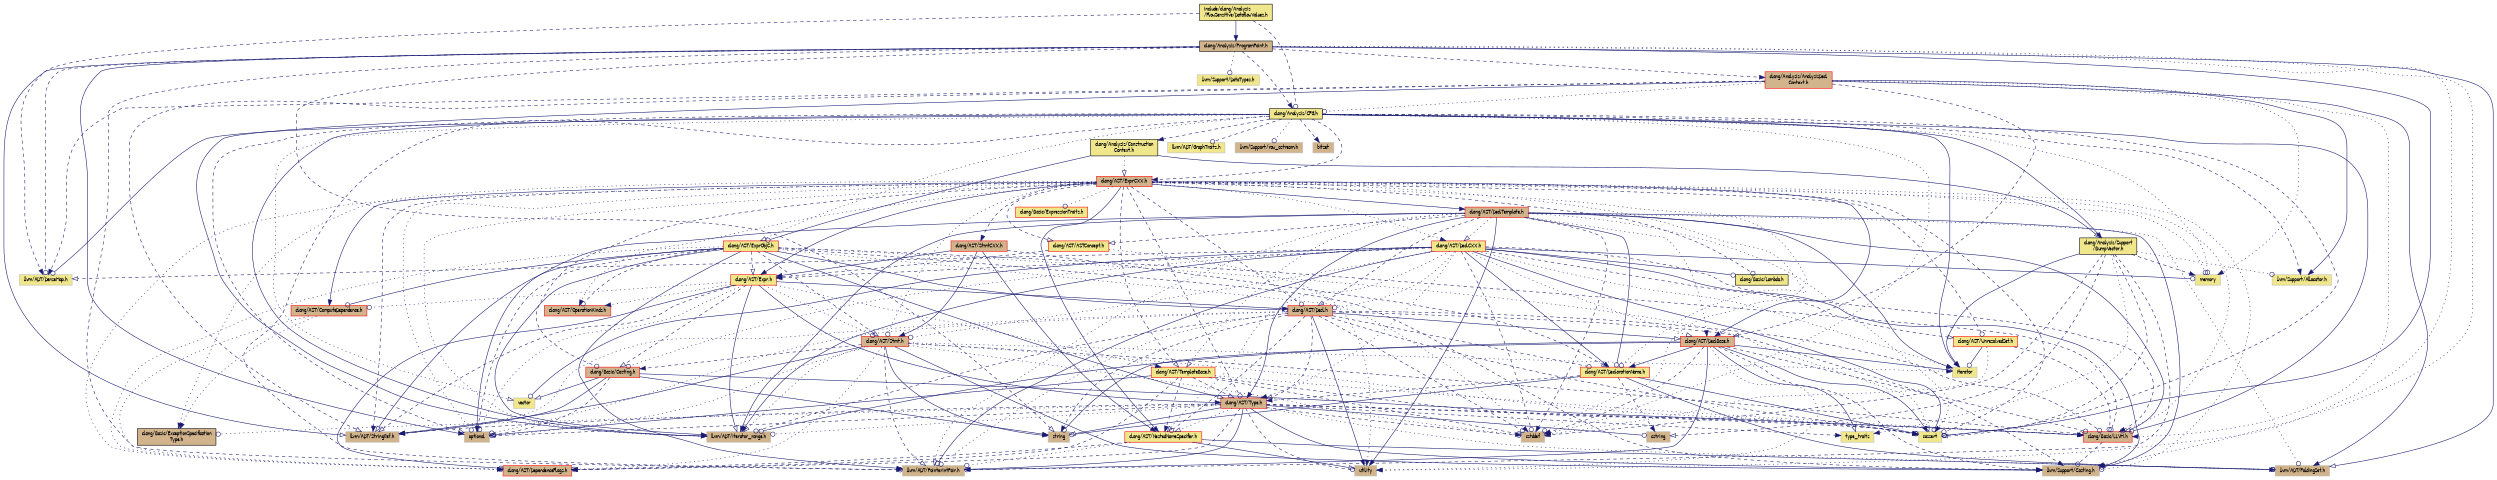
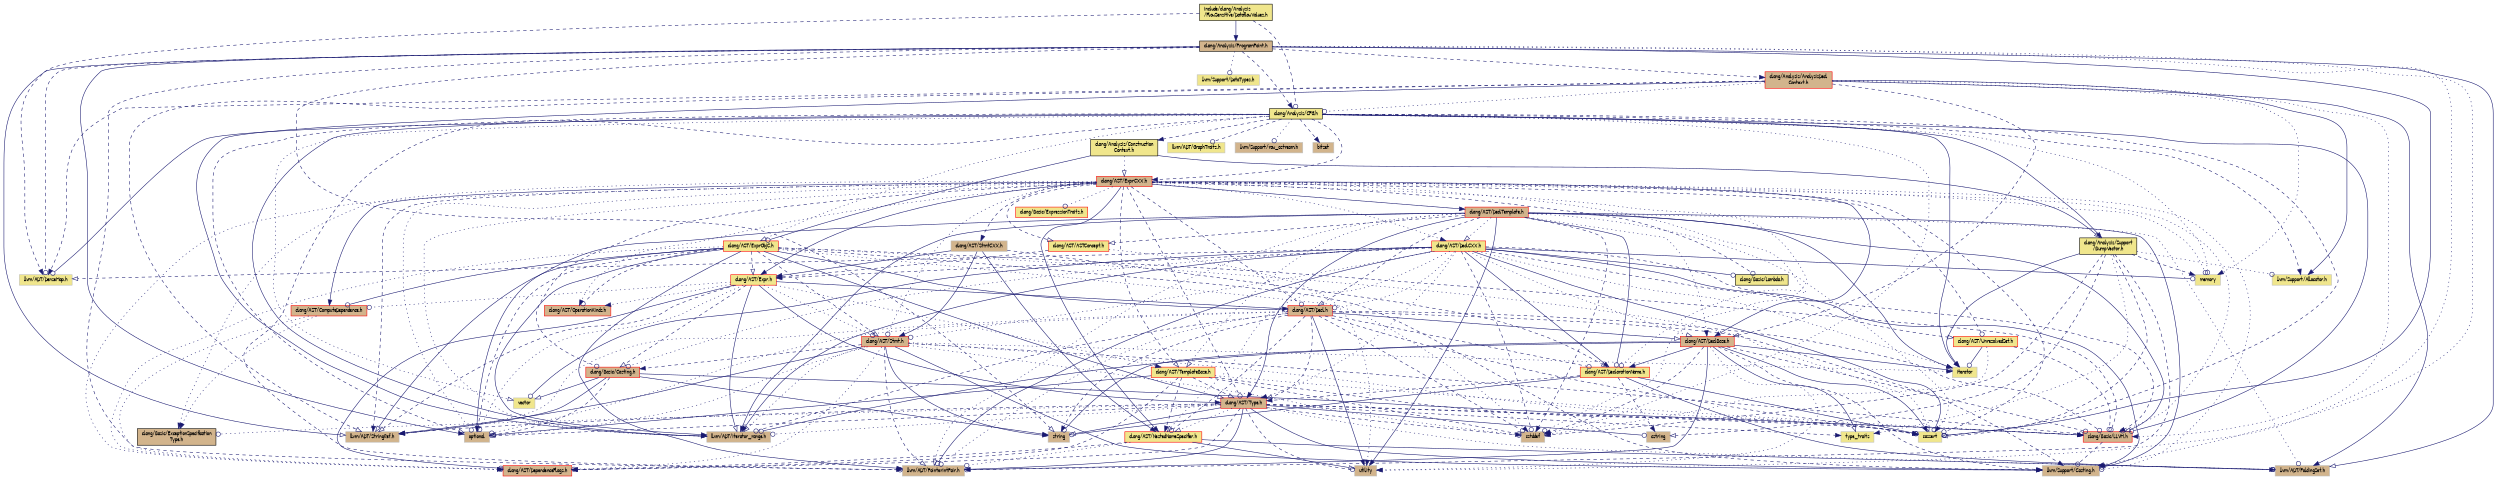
(979, 246) -> (979, 246)
